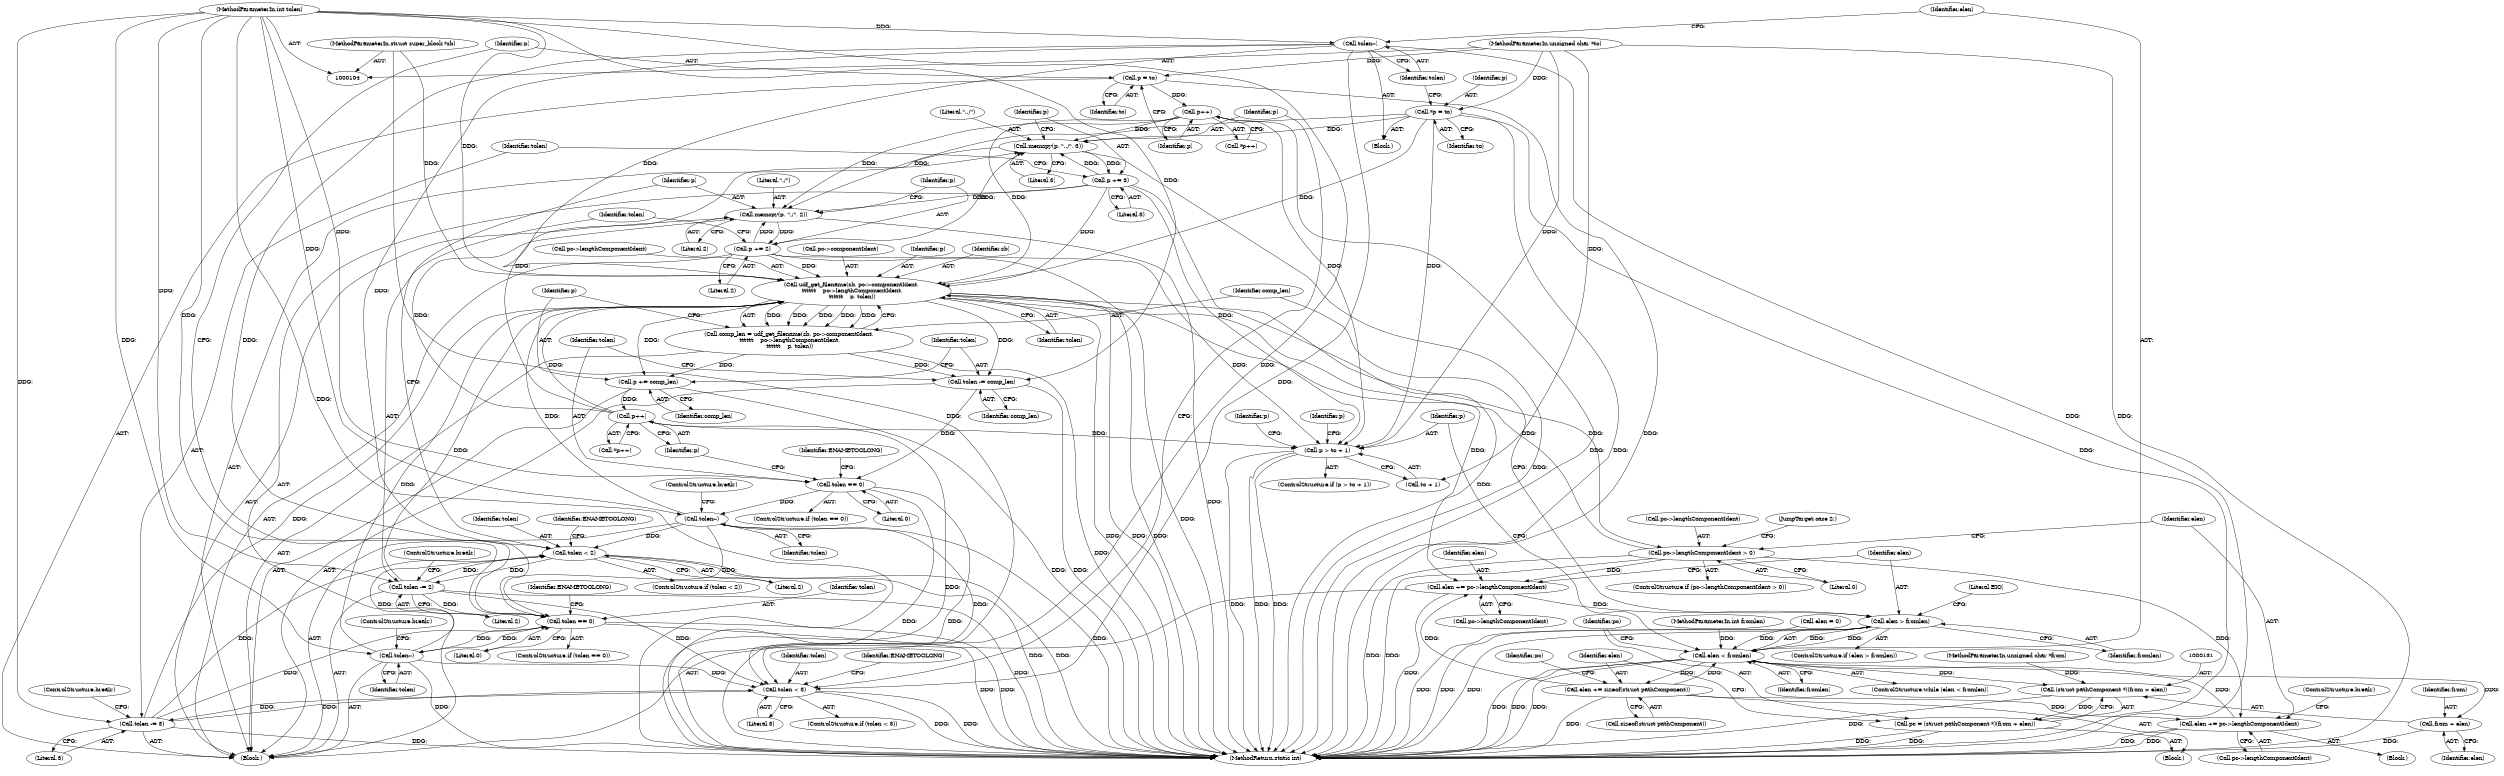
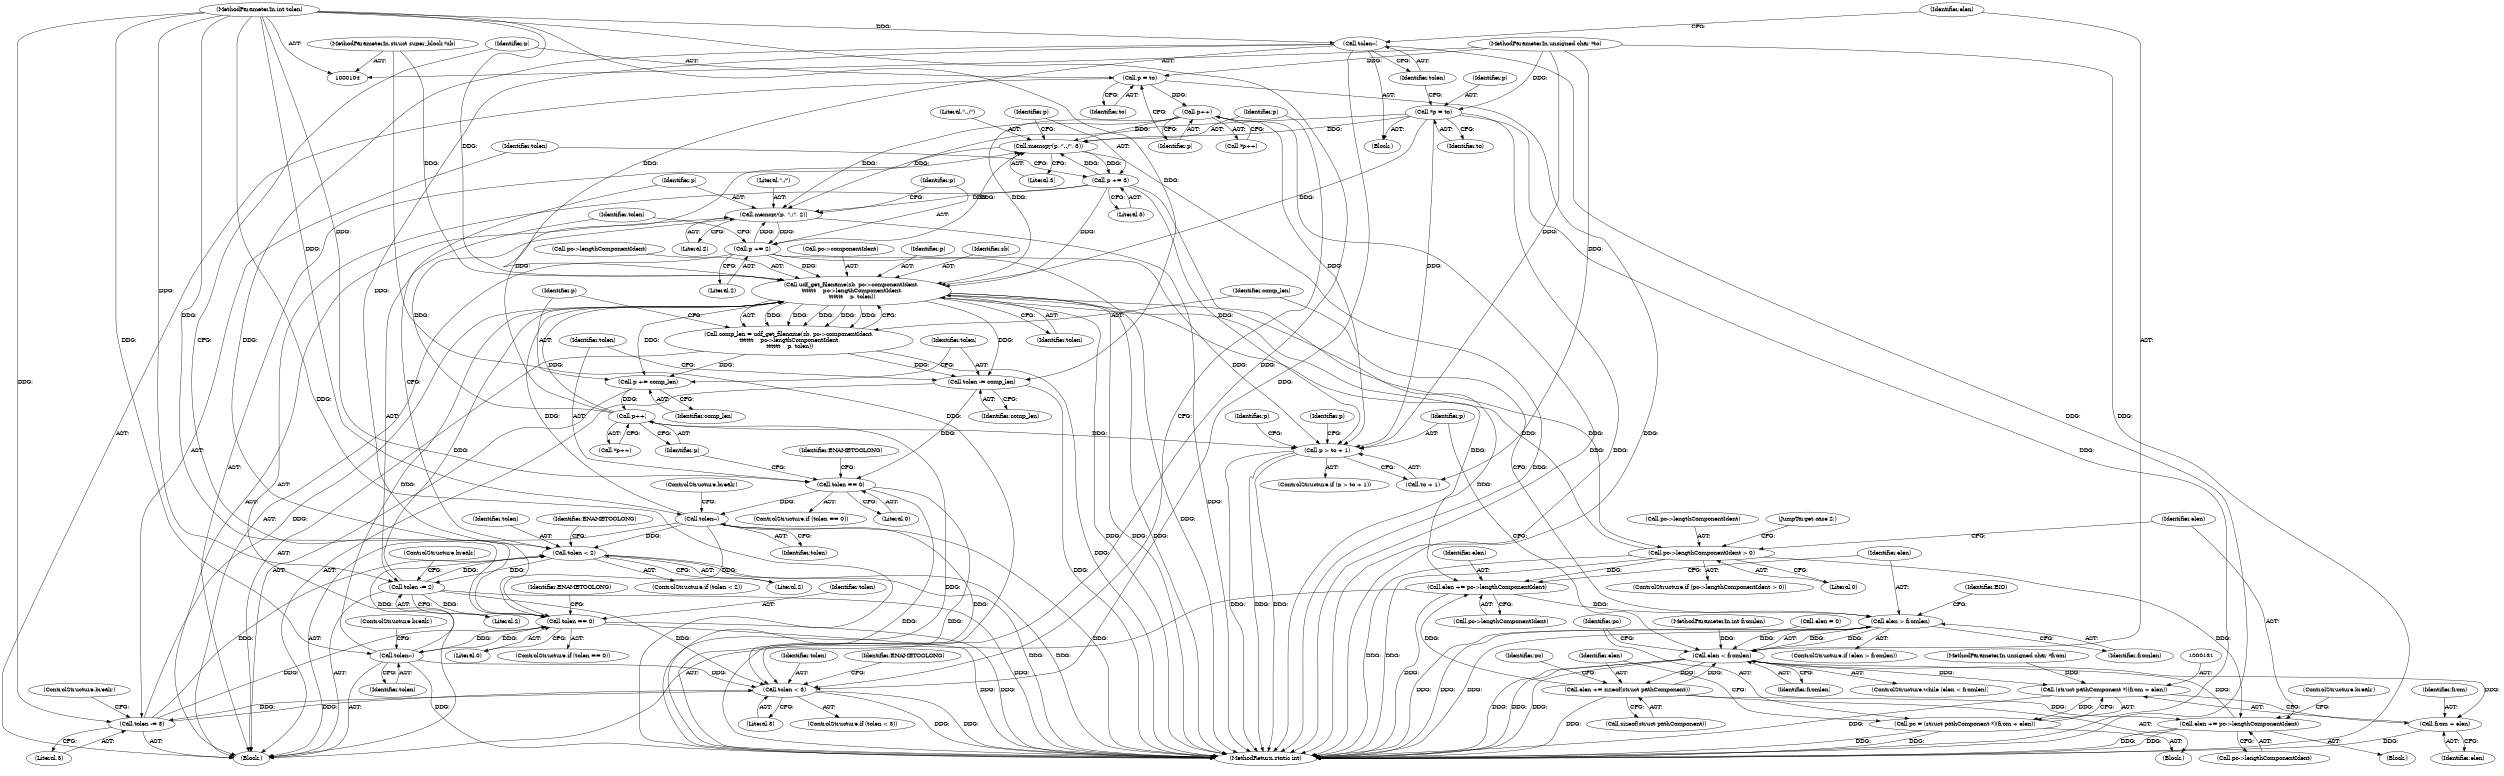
(1004, 512) -> none
(1986, 588) -> (1986, 588)
none -> (2287, 710)
(691, 753) -> none
